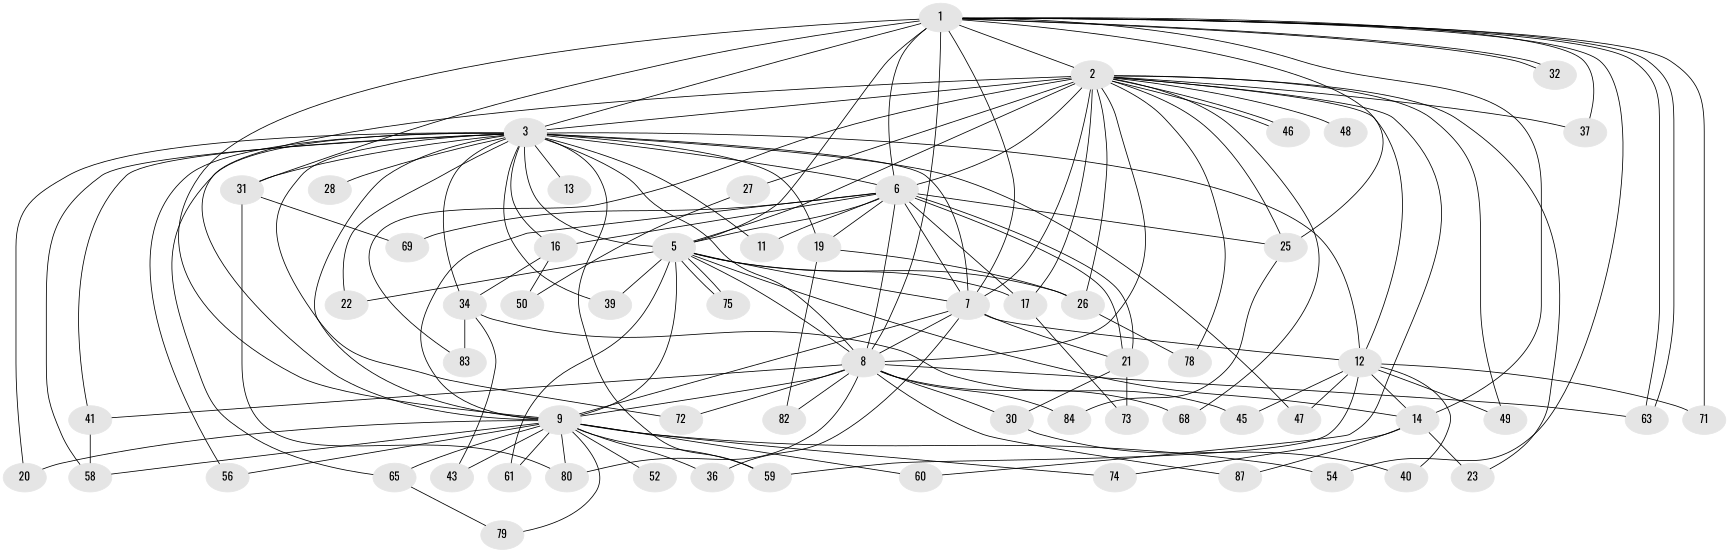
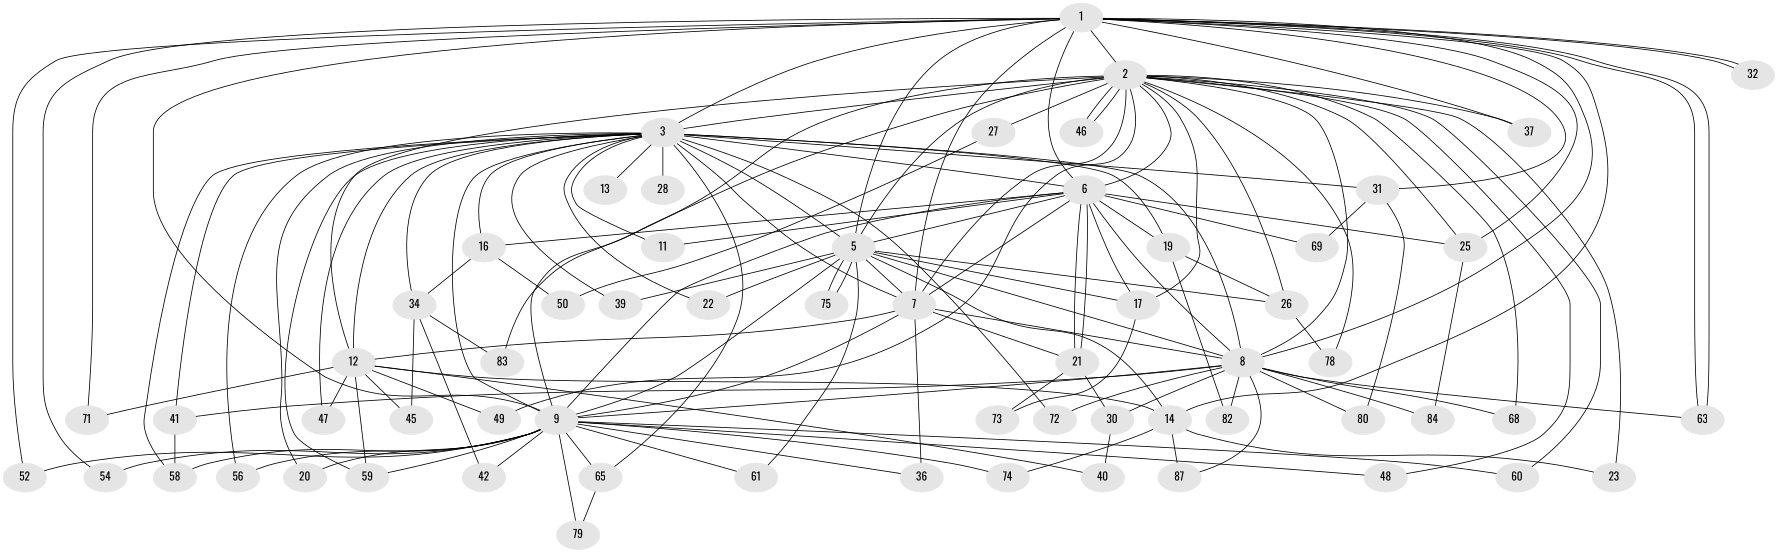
none -> (418, 34)
(563, 449) -> (971, 447)
(452, 478) -> (484, 478)
